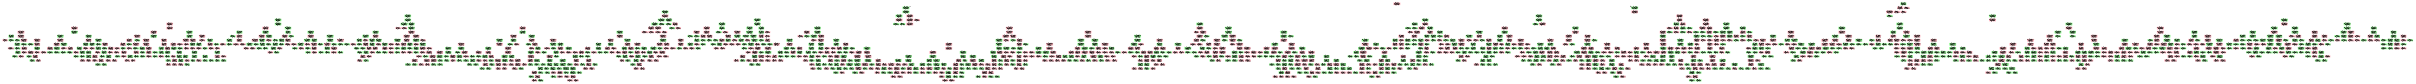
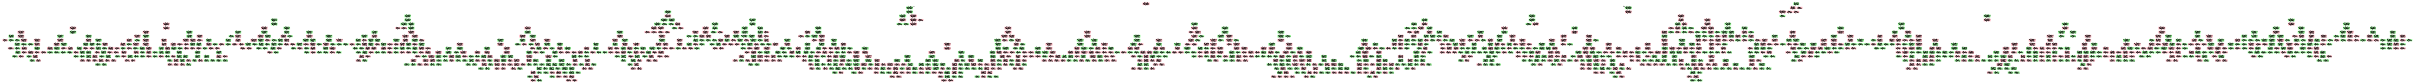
(622, 60) -> none
